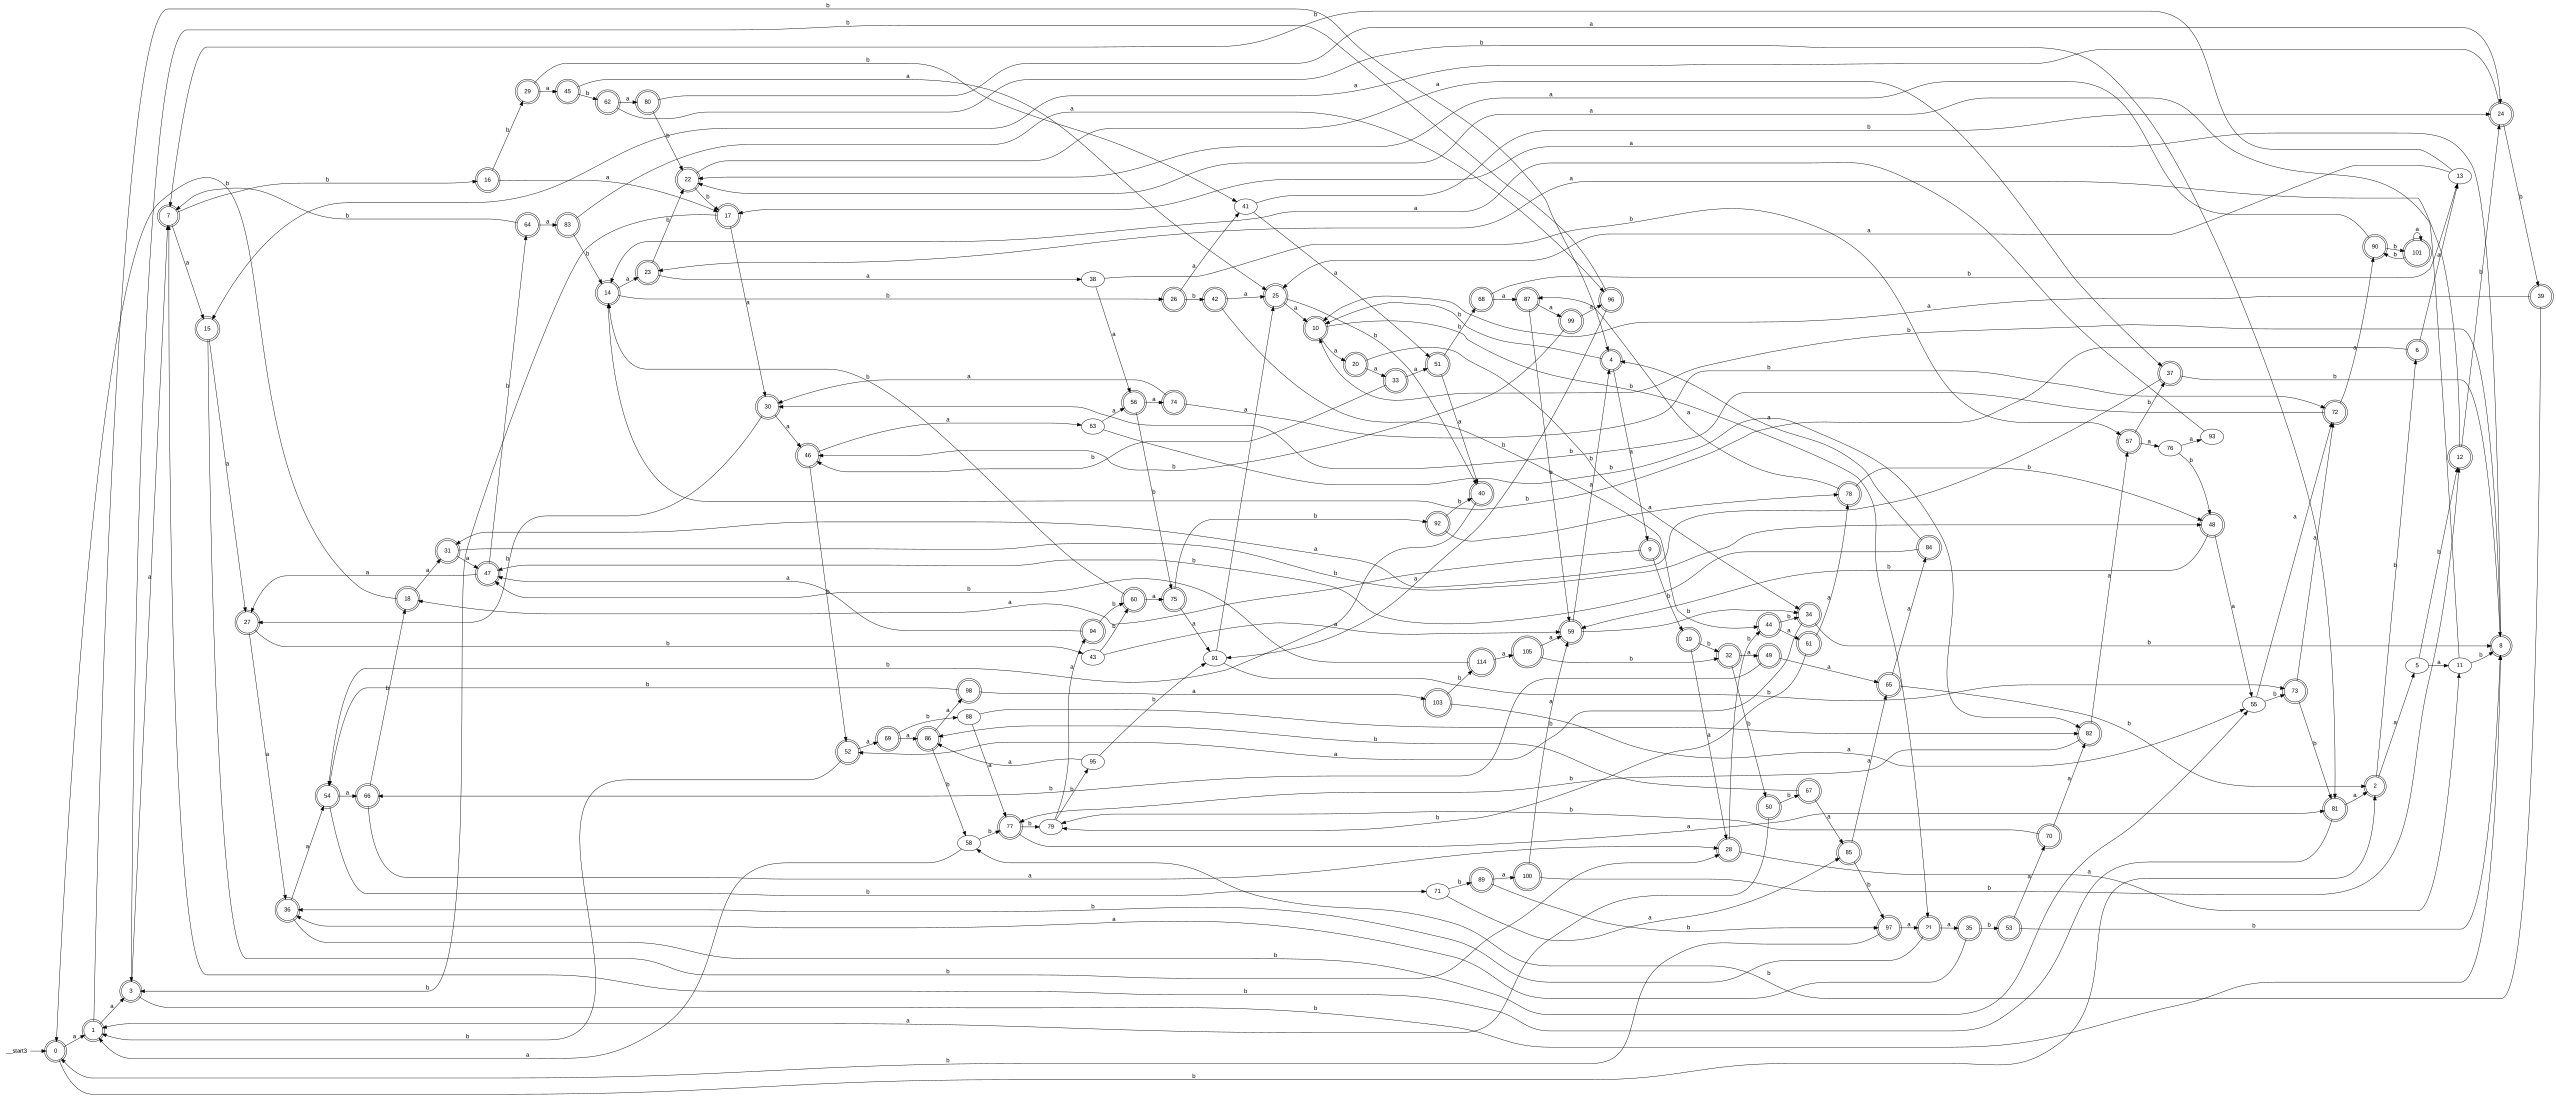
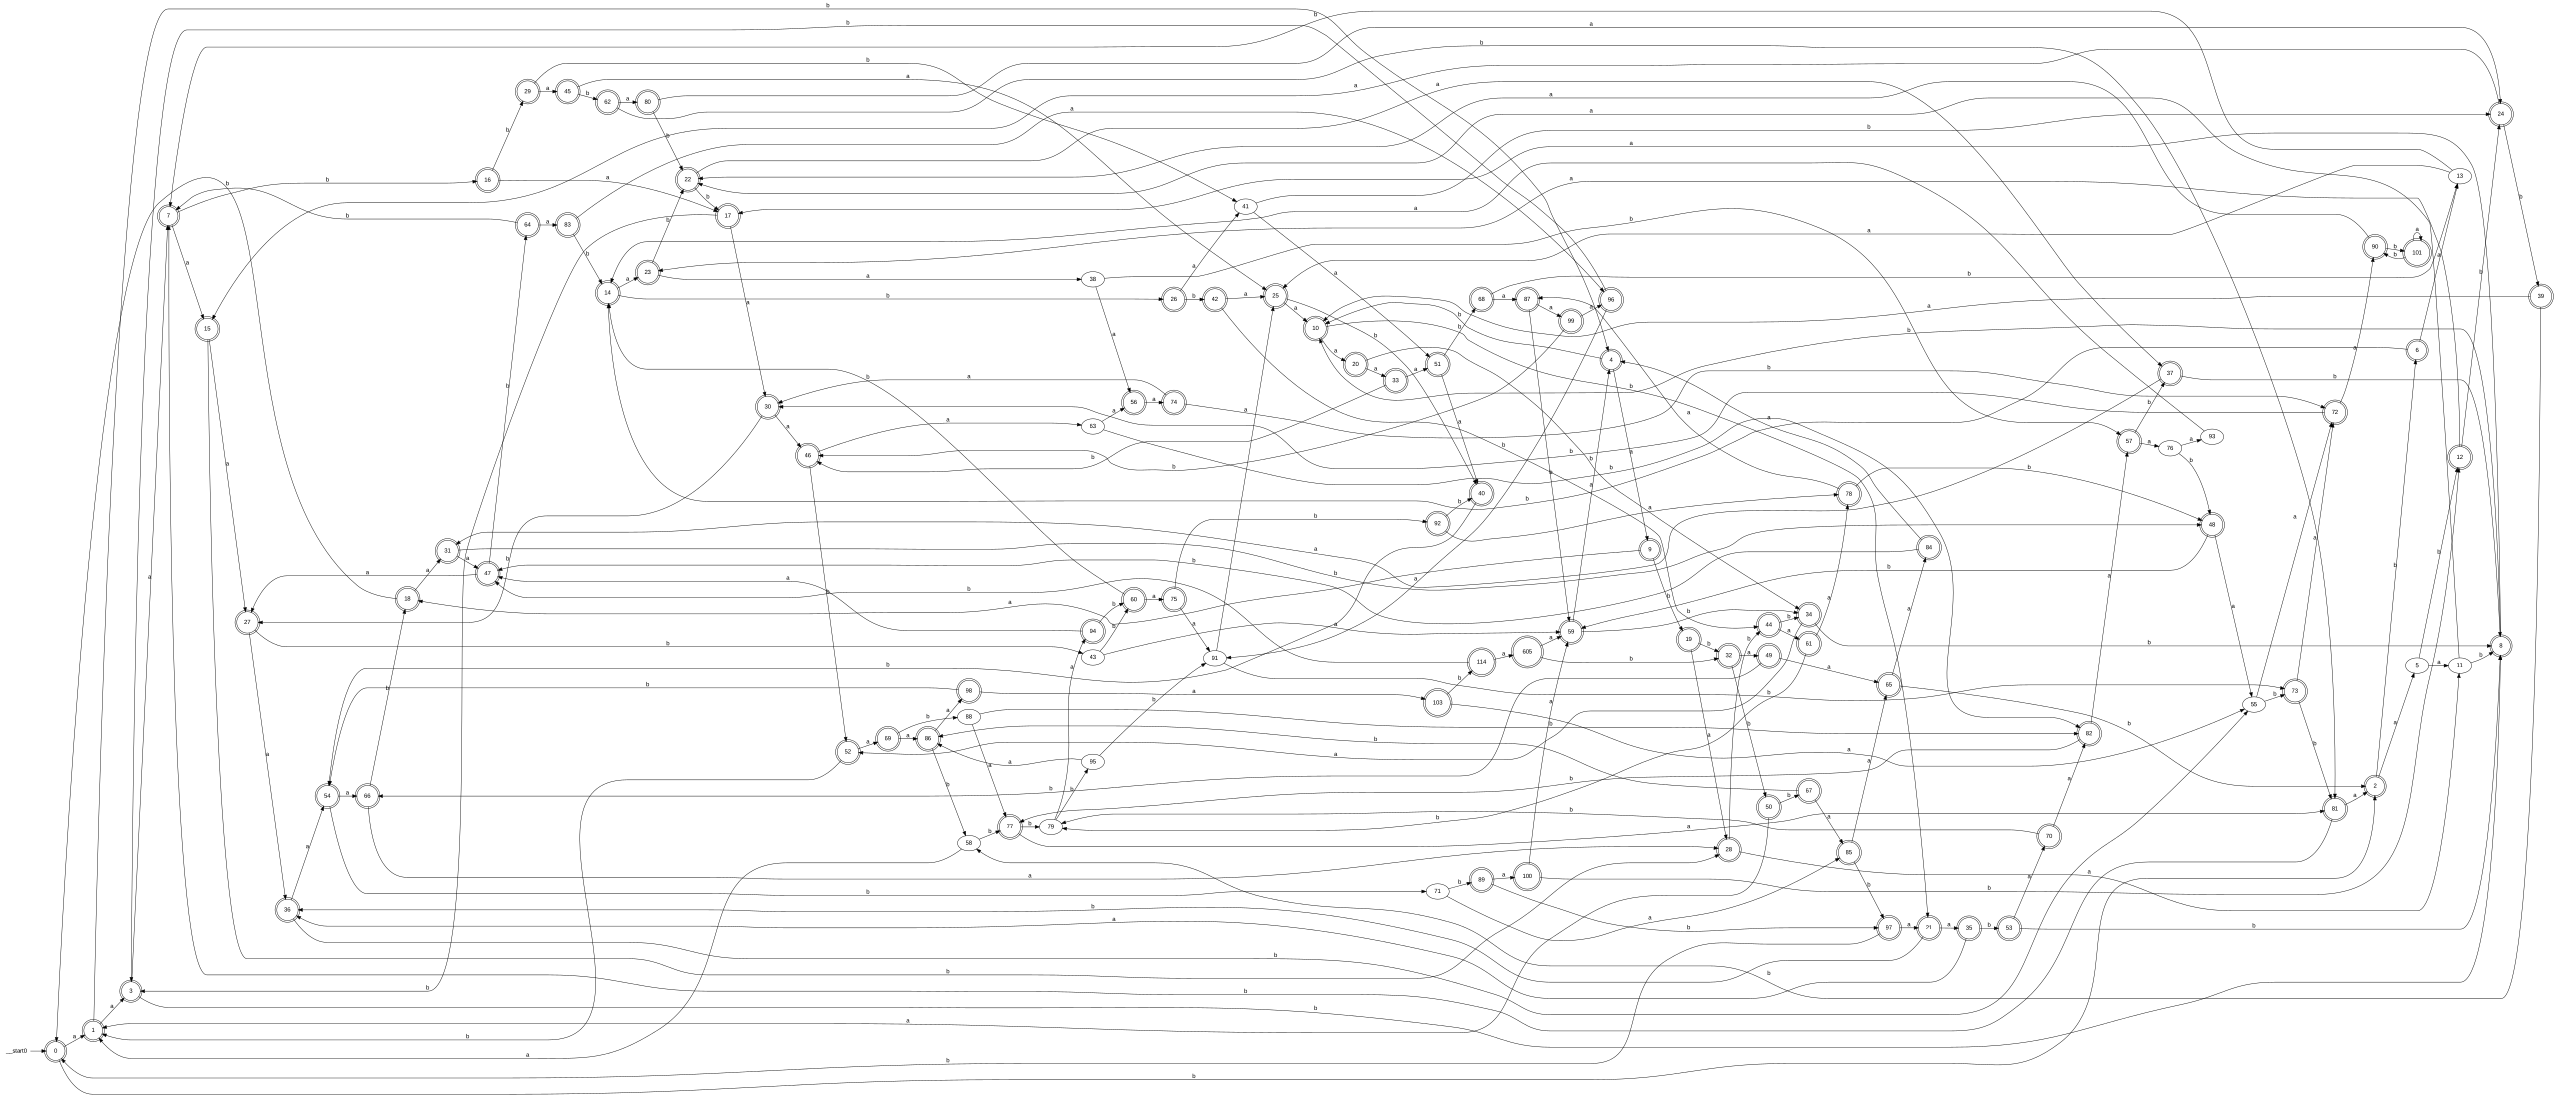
(1153, 495) -> none
(1527, 652) -> (1527, 652)
(16, 1051) -> (16, 1051)
